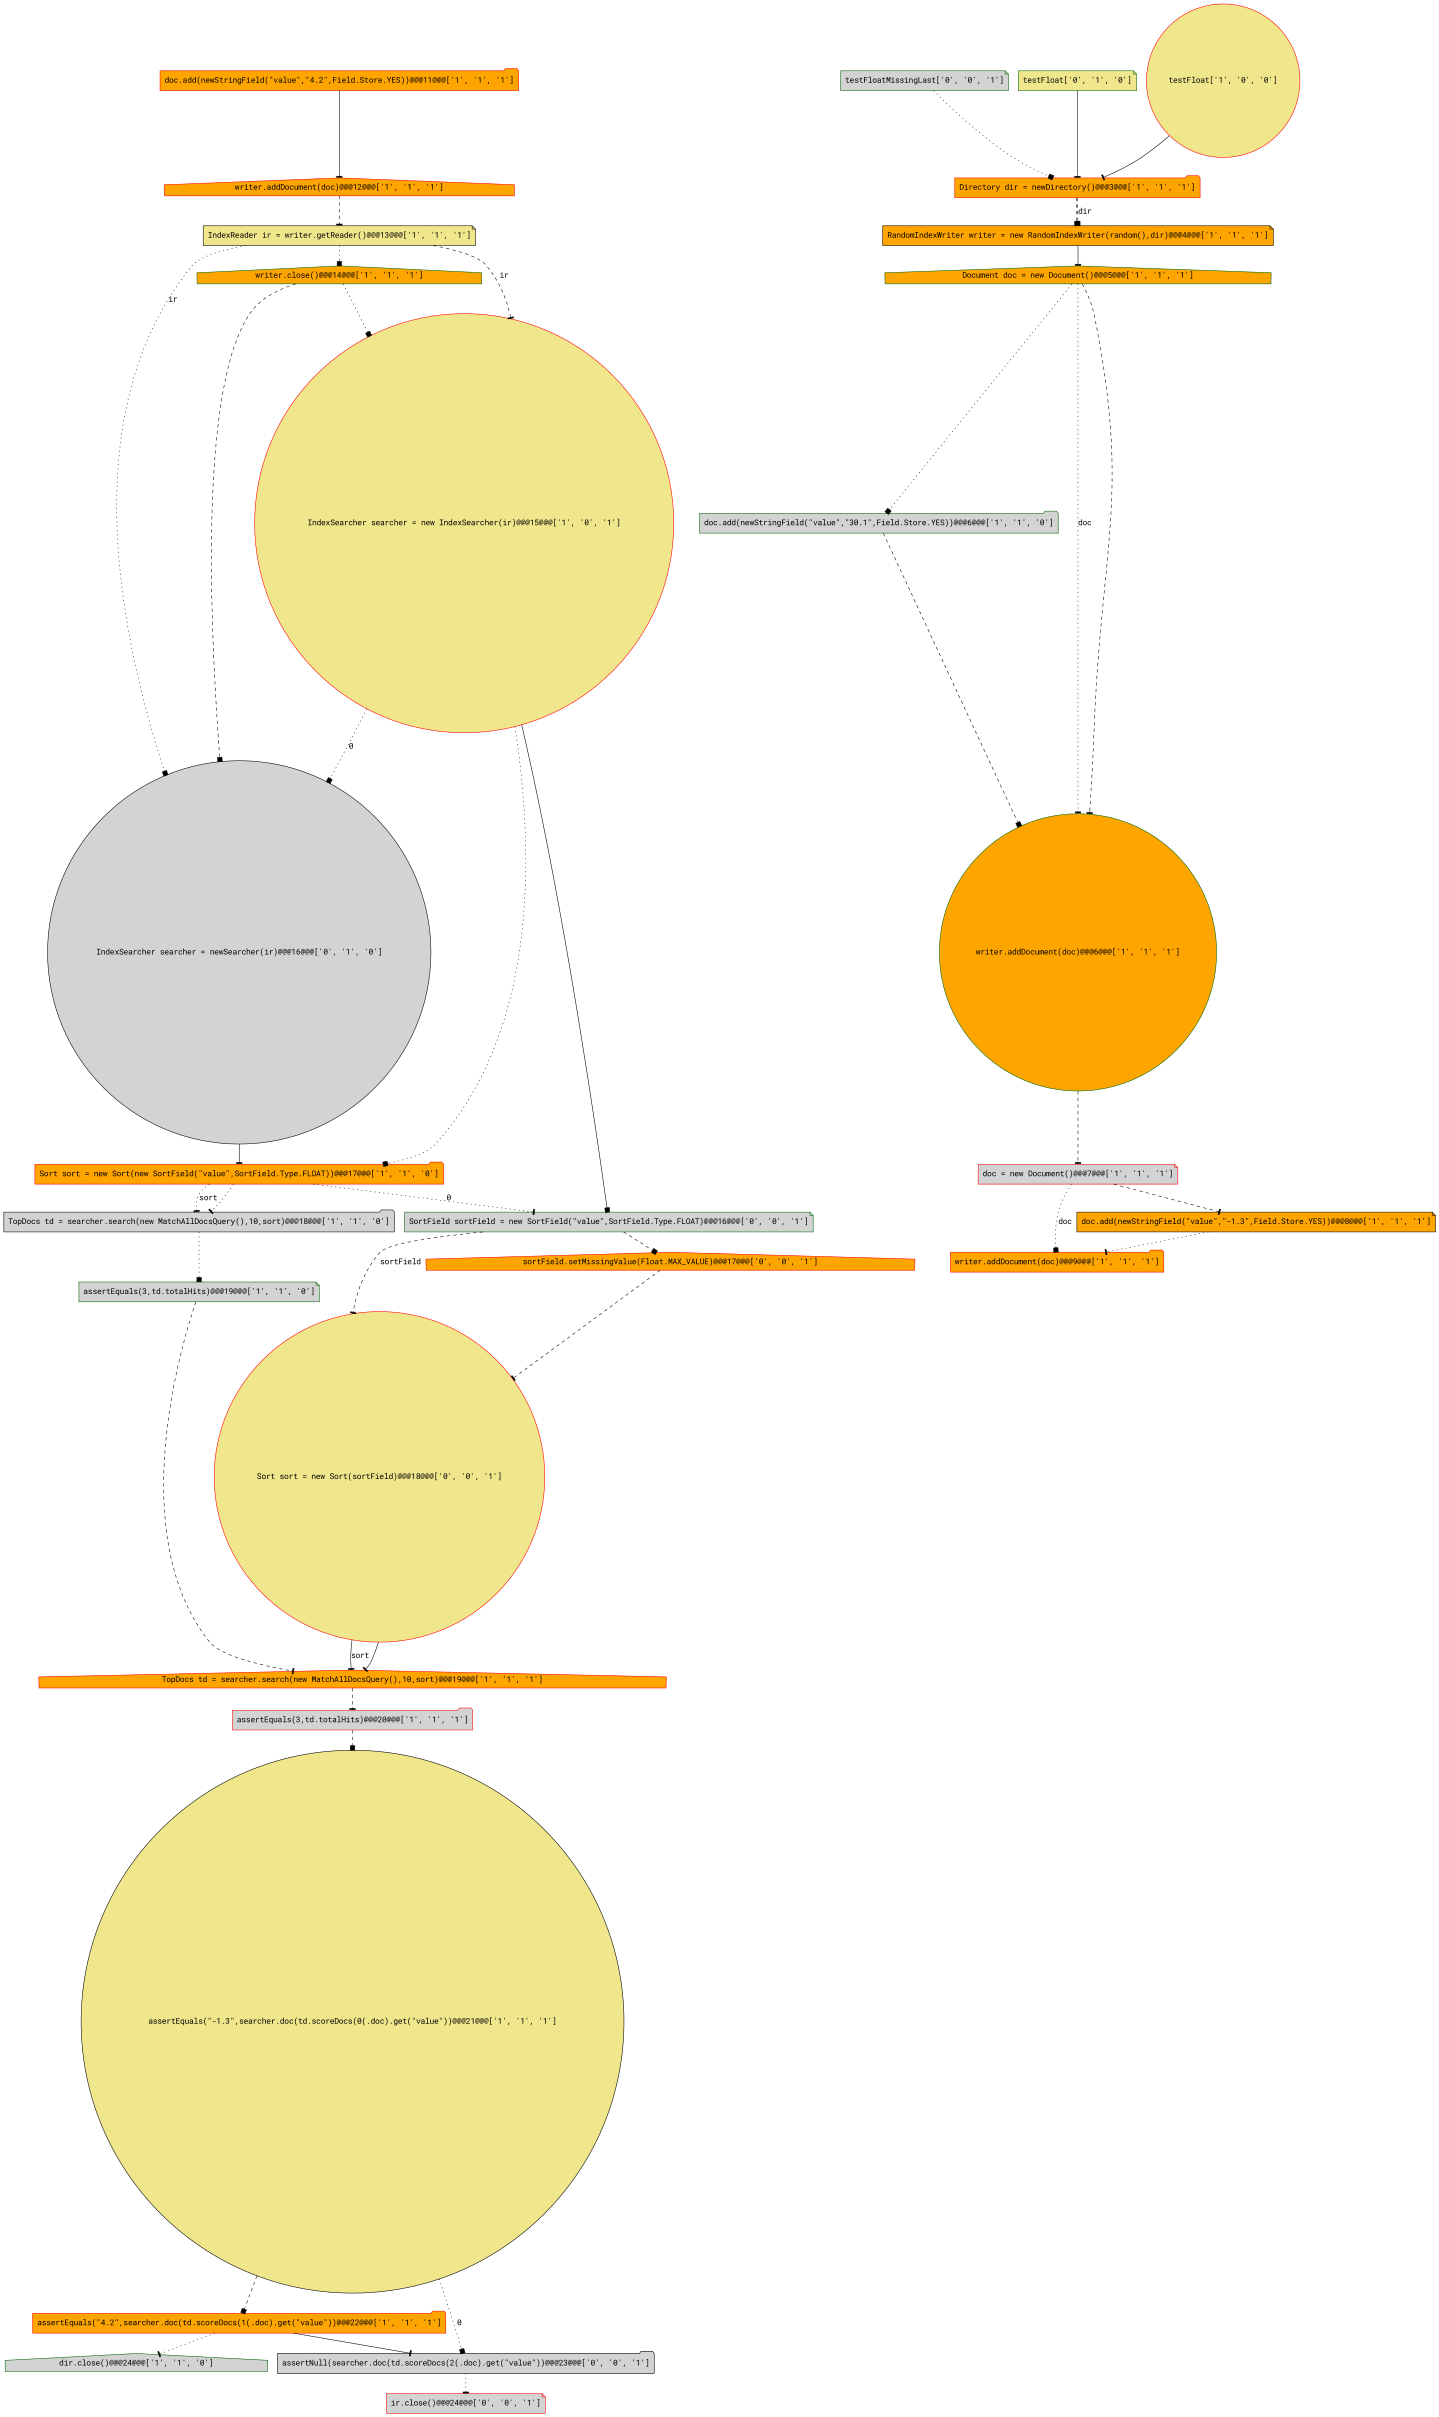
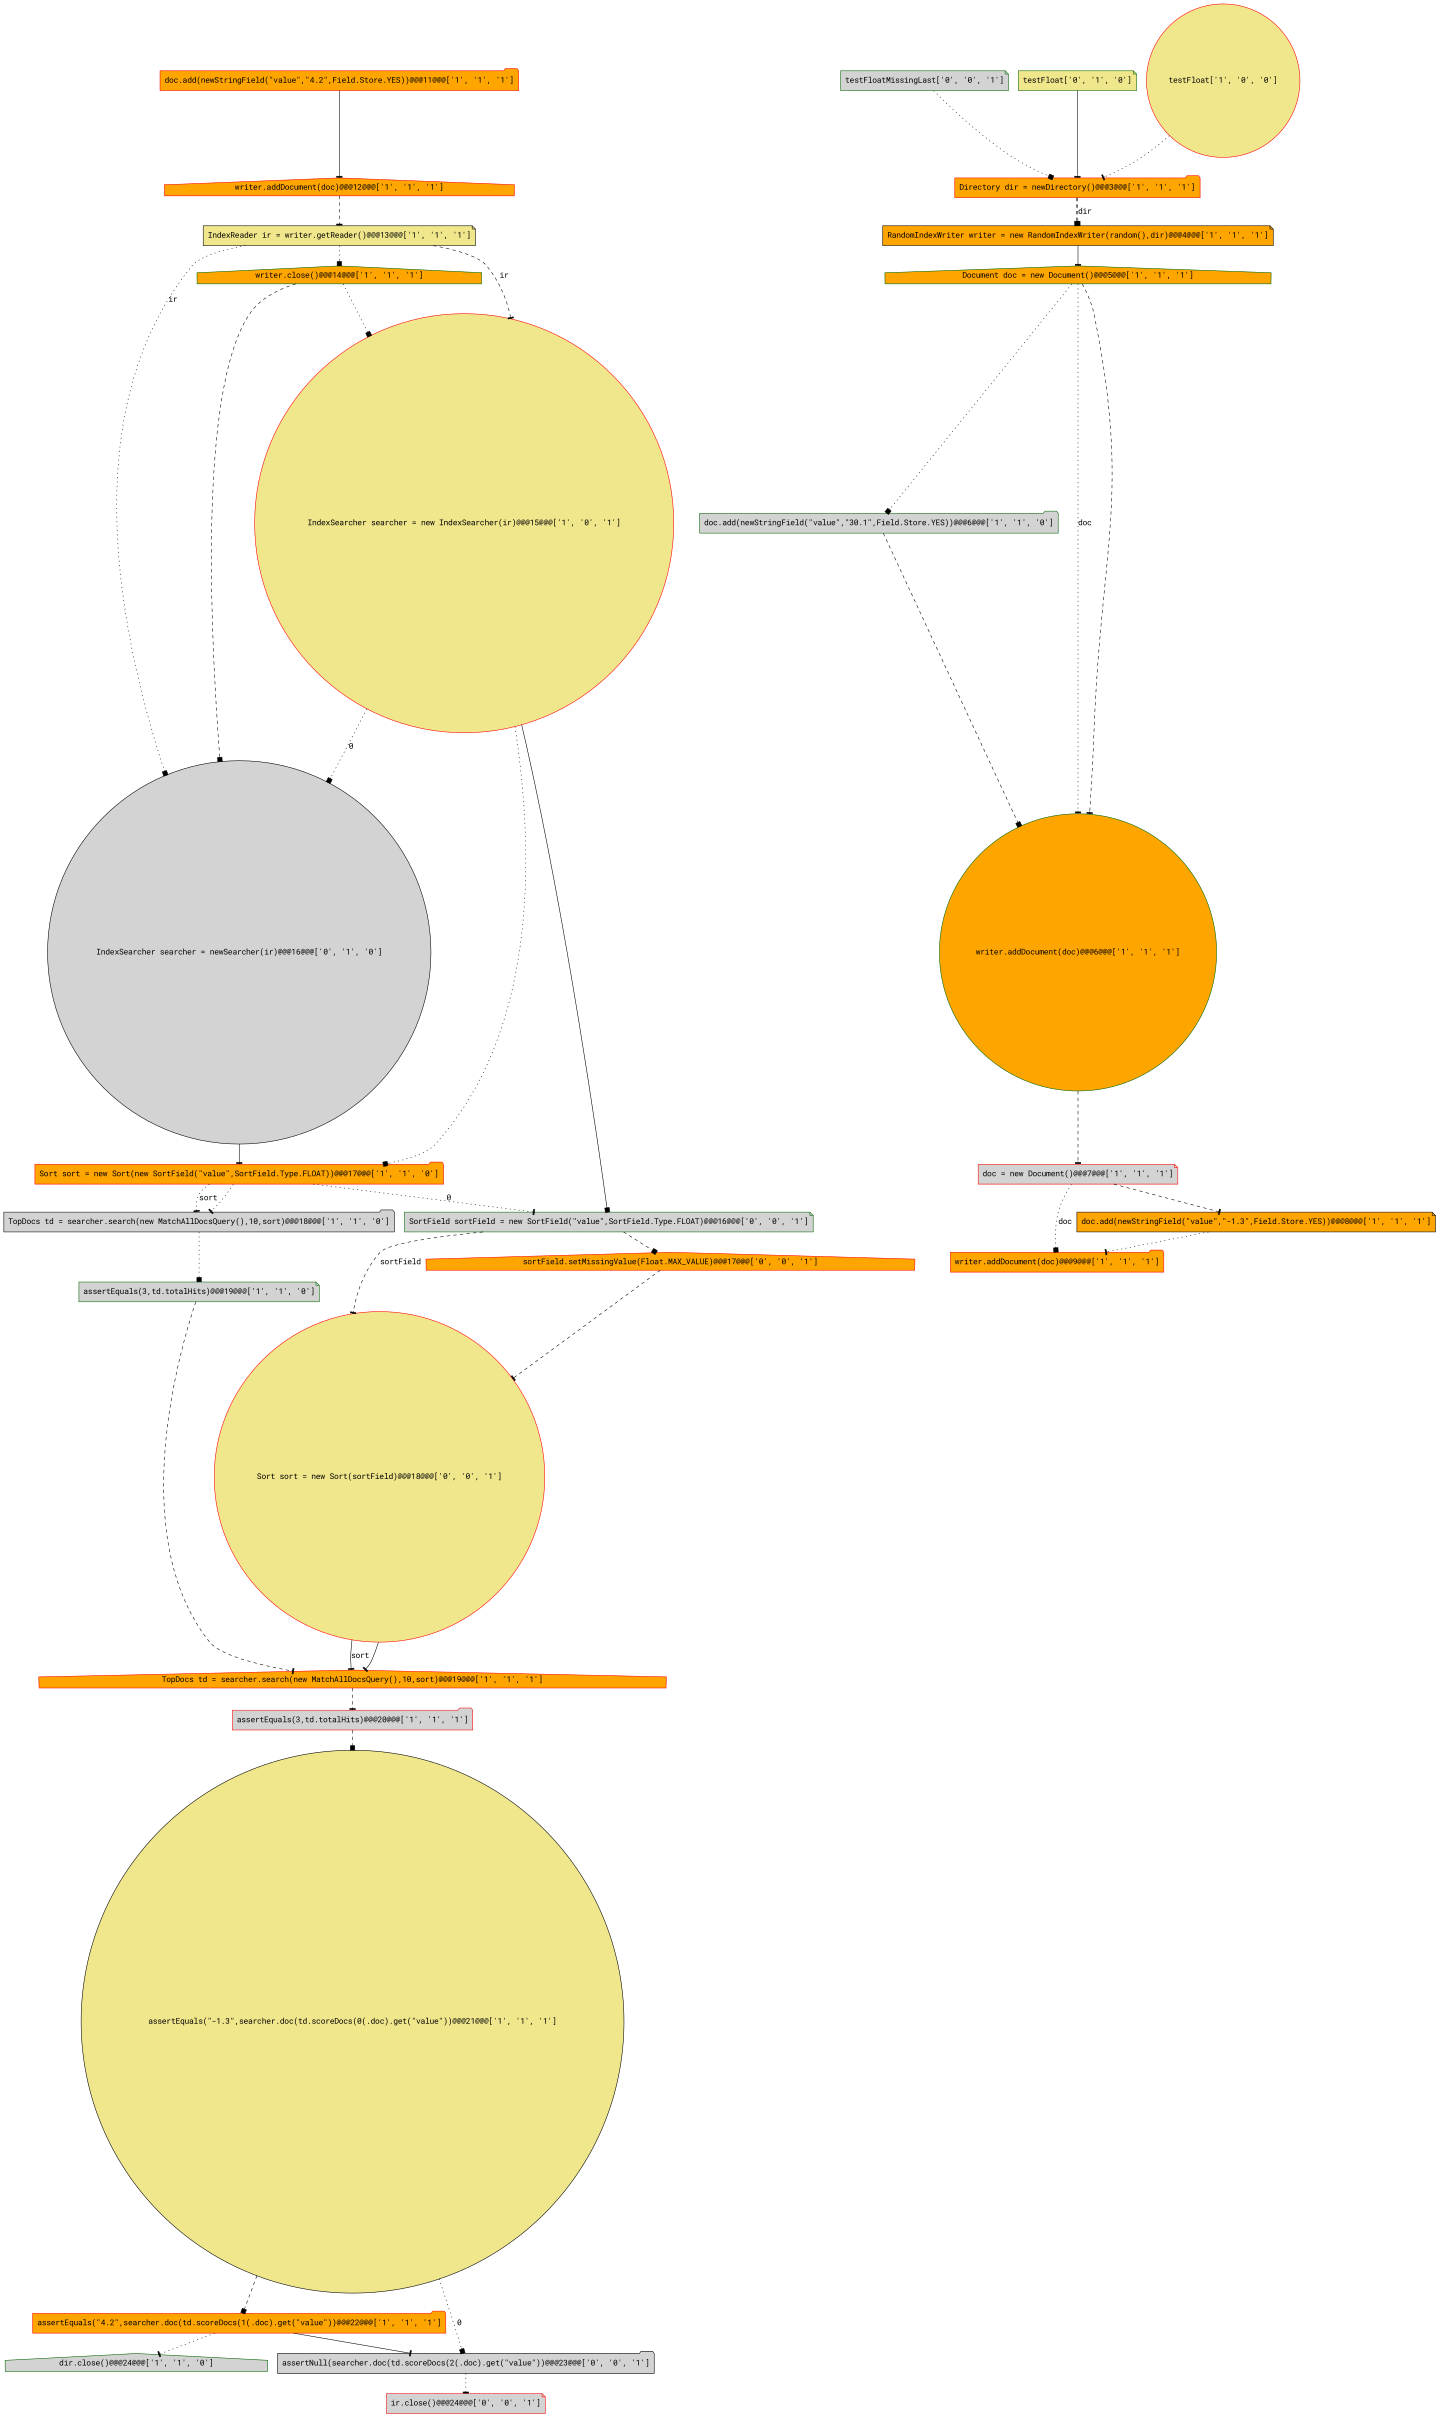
(1139, 159) -> (1139, 159)
